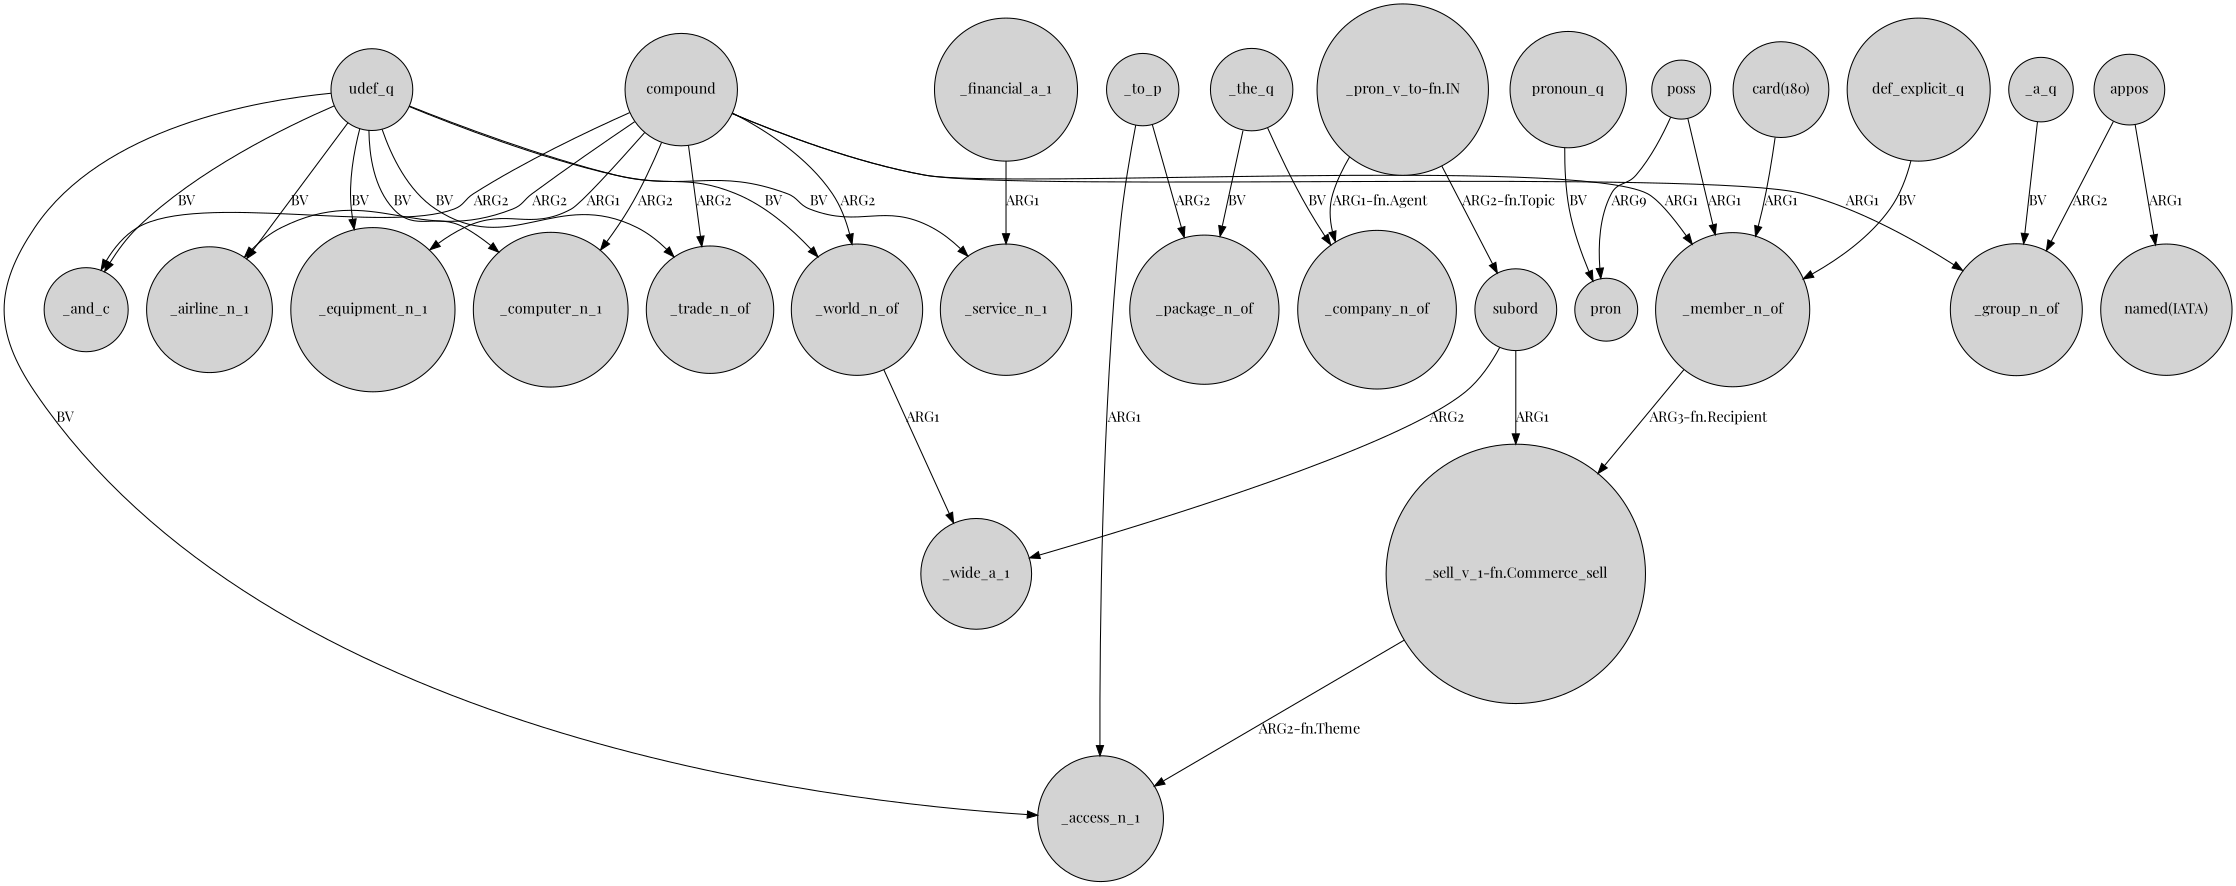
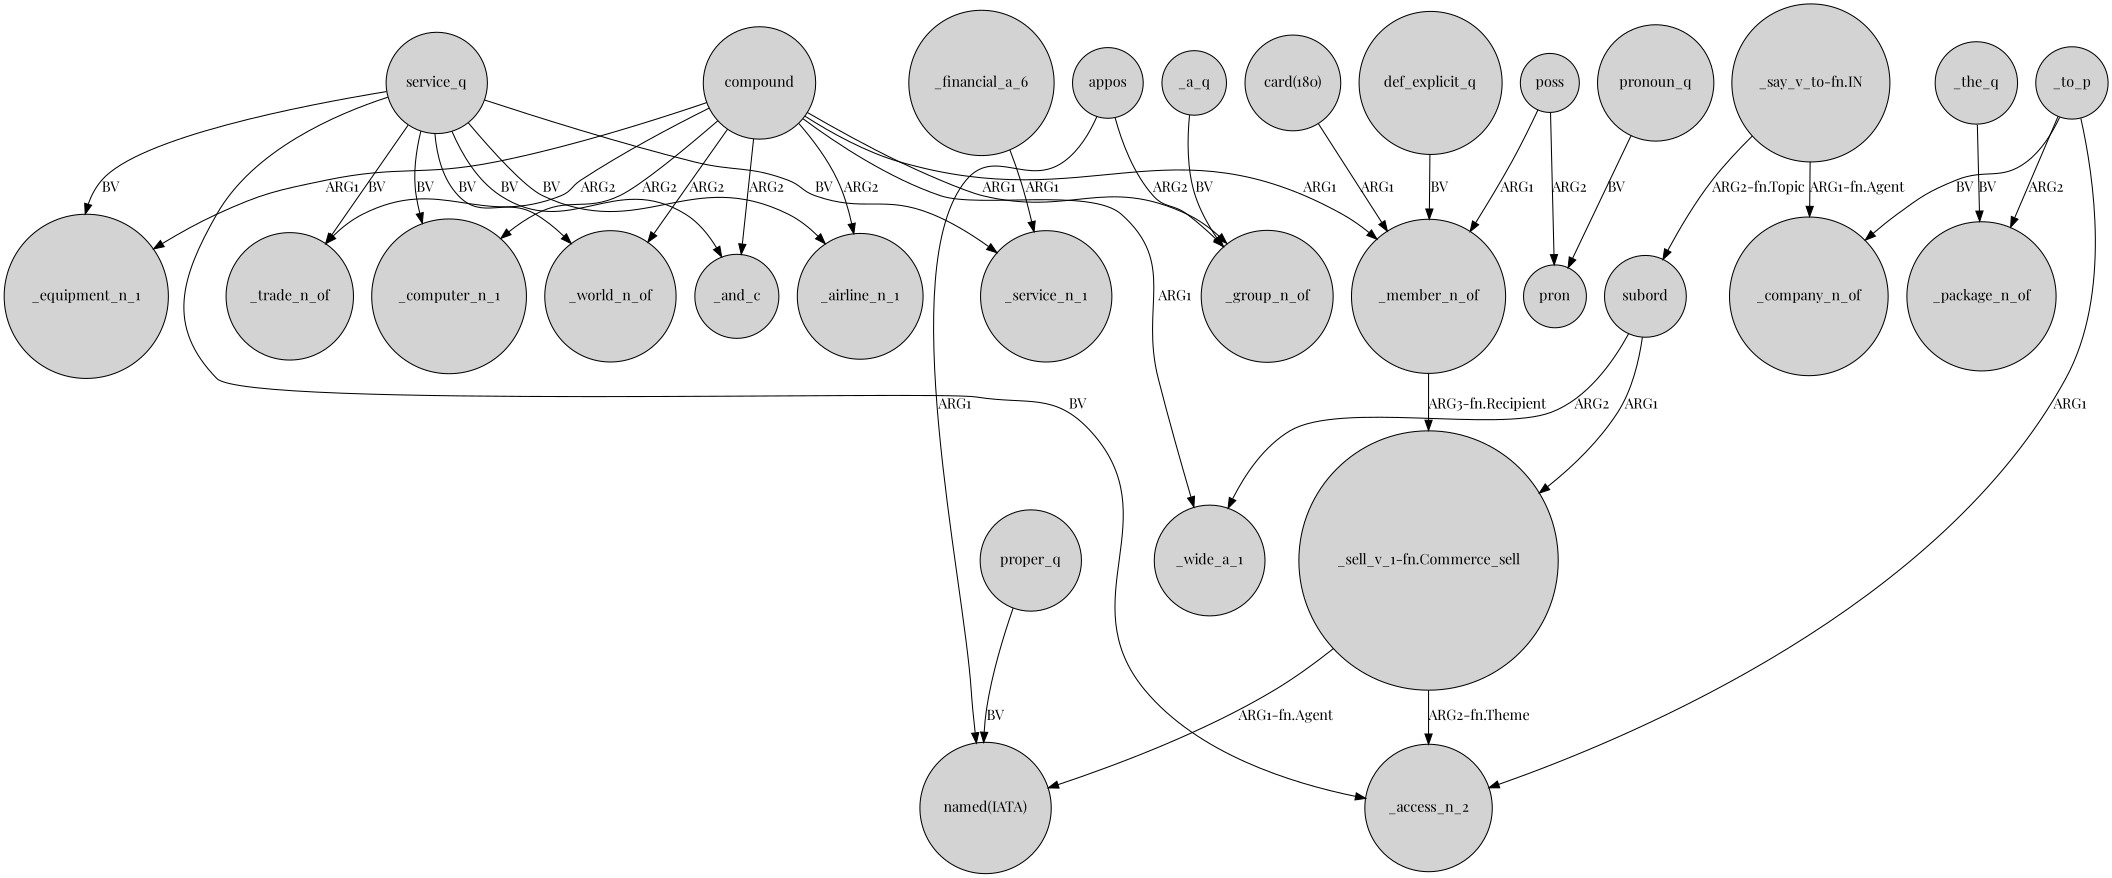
(372, 90) -> (437, 83)
(1006, 90) -> (981, 83)
(1403, 90) -> (1811, 83)
(1297, 189) -> (1971, 176)
(1629, 201) -> (1569, 188)
(916, 442) -> (1101, 205)
none -> (1031, 561)
none -> (1202, 728)
(1101, 819) -> (1429, 808)
